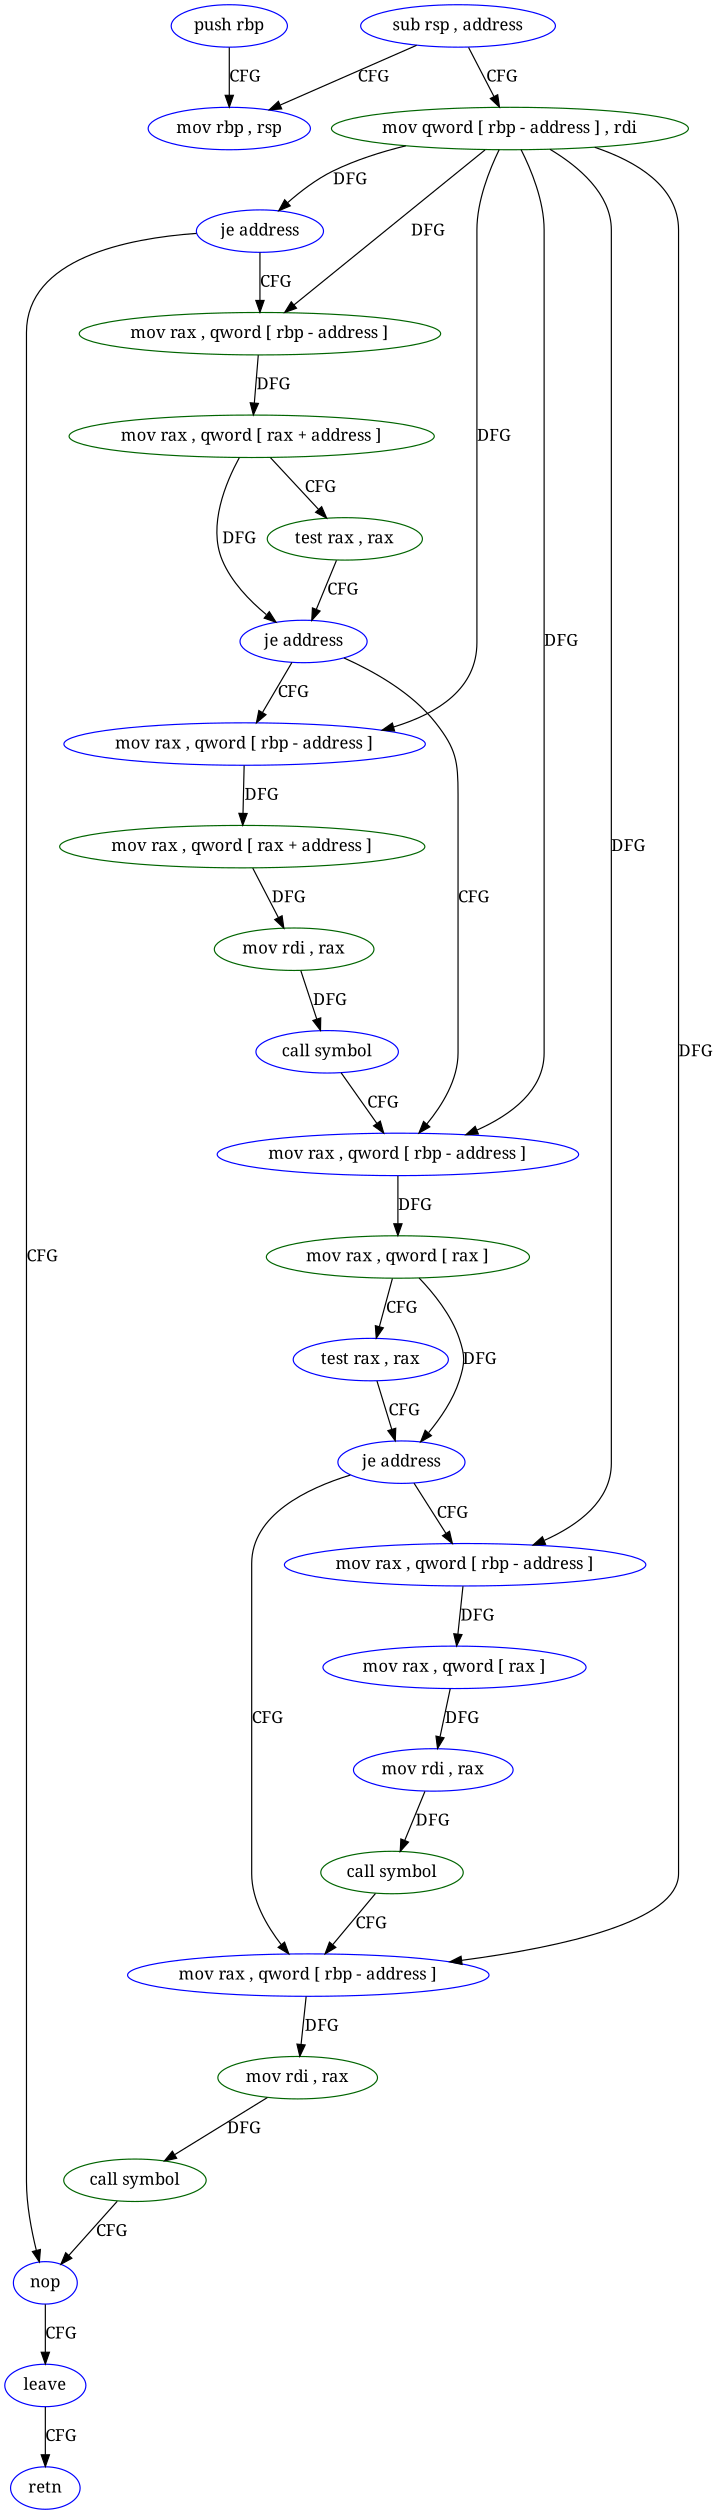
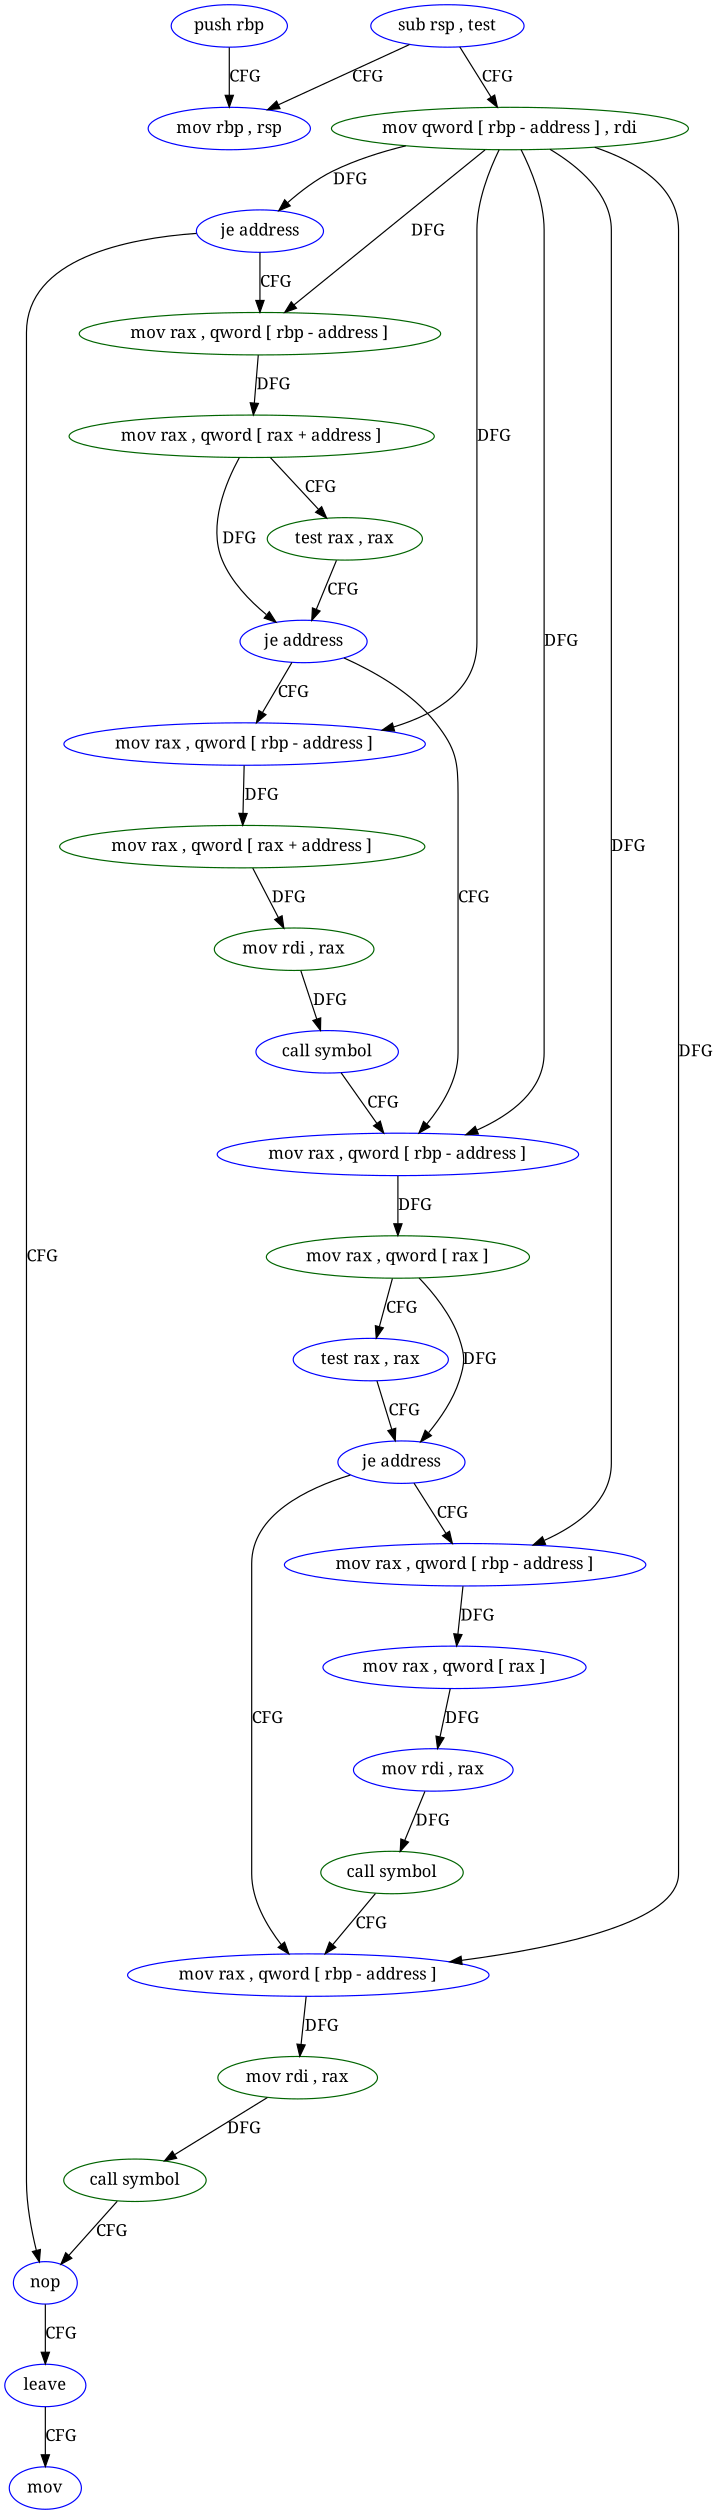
(458, 26) -> (447, 26)
(45, 2488) -> (45, 2488)
